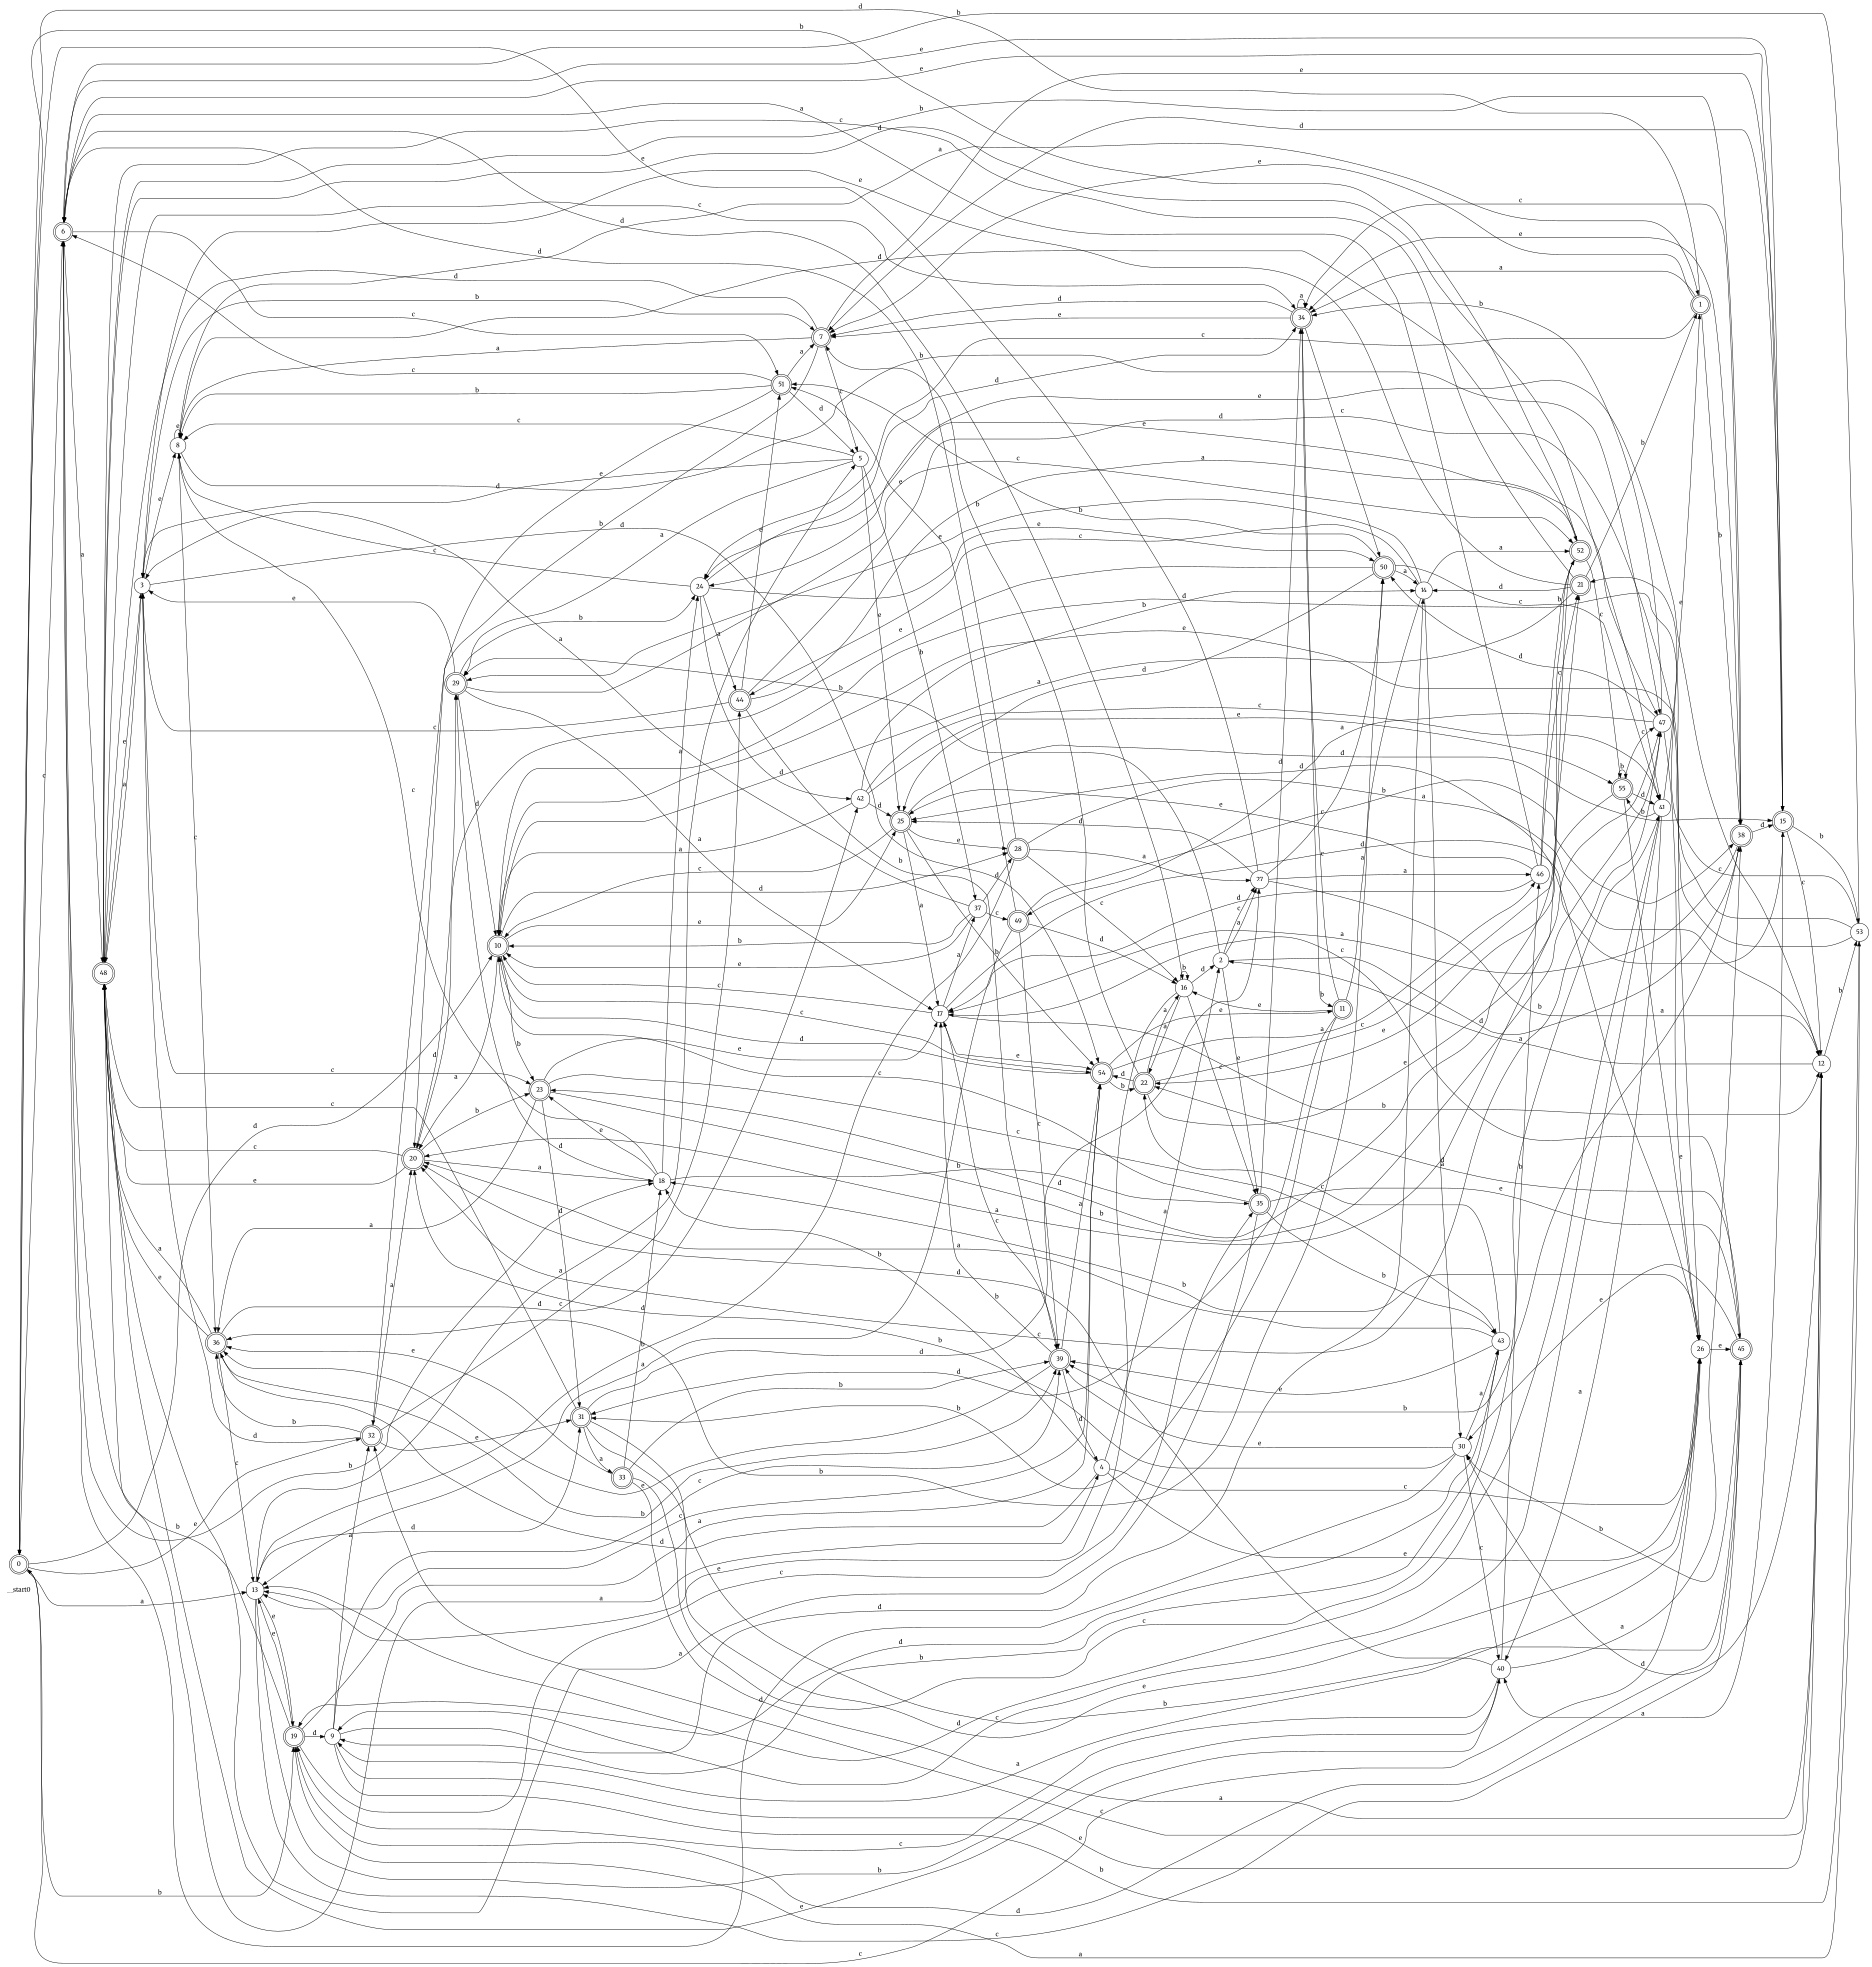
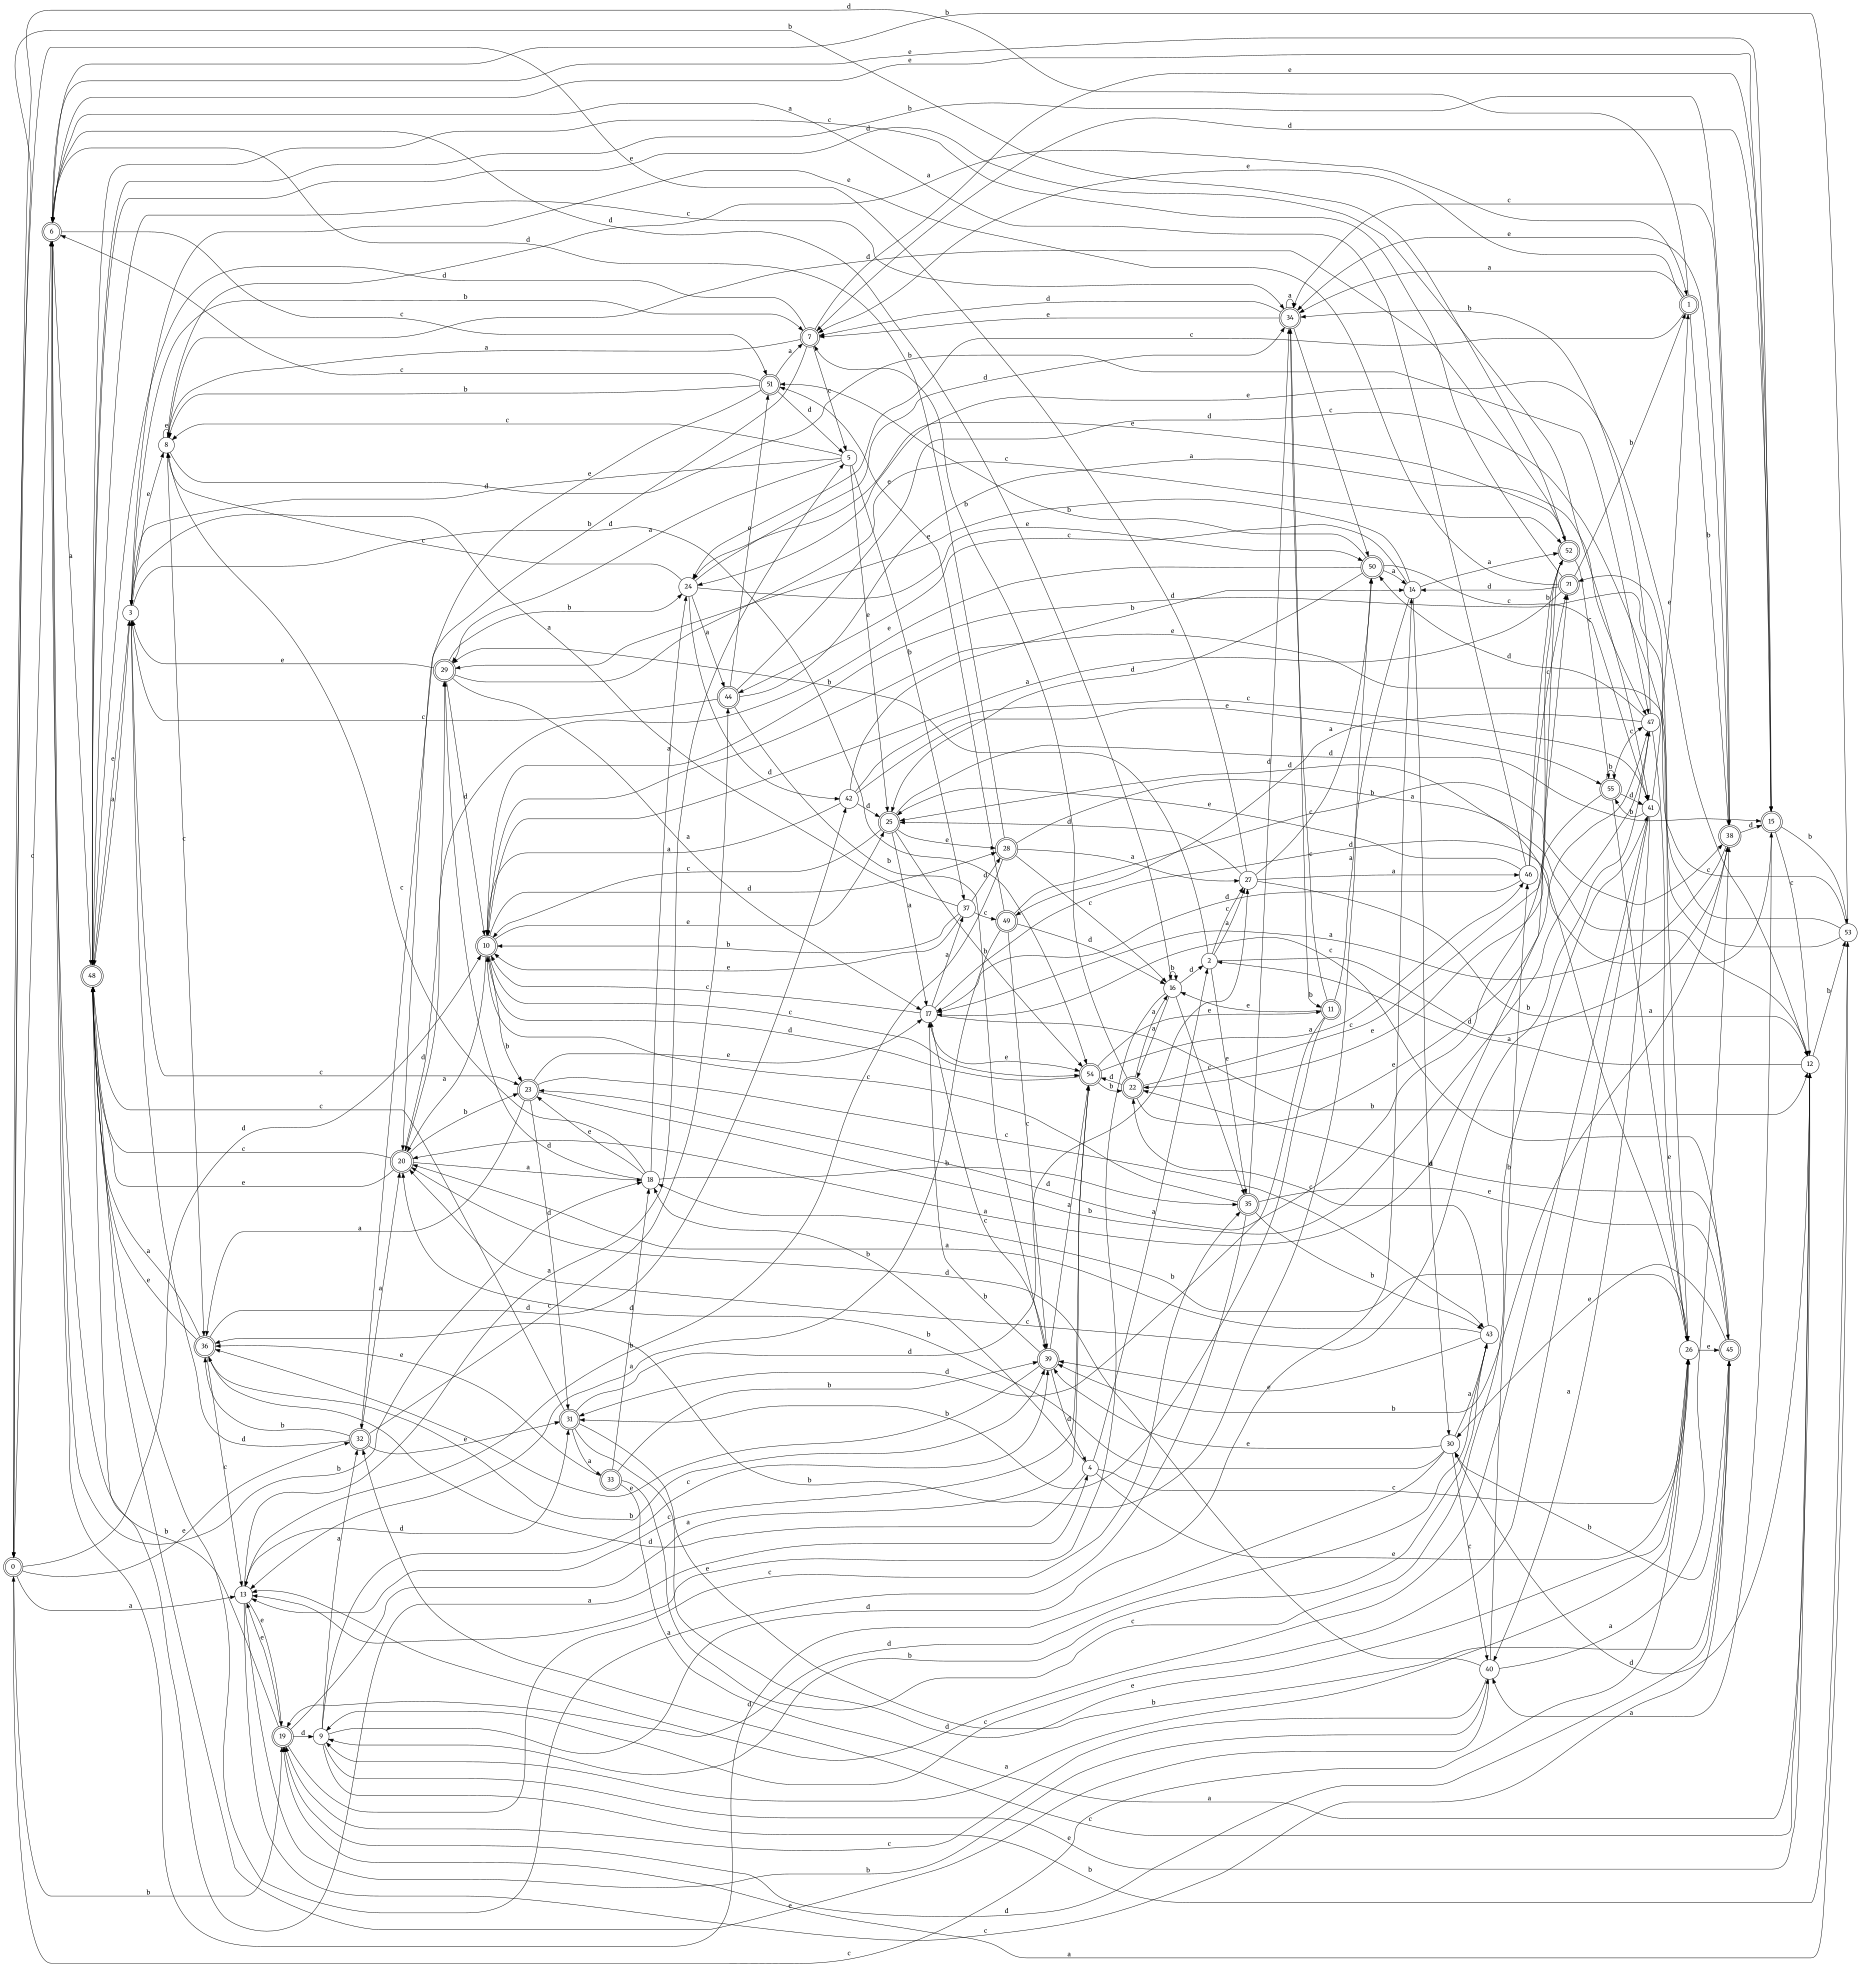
(19, 1590) -> none
